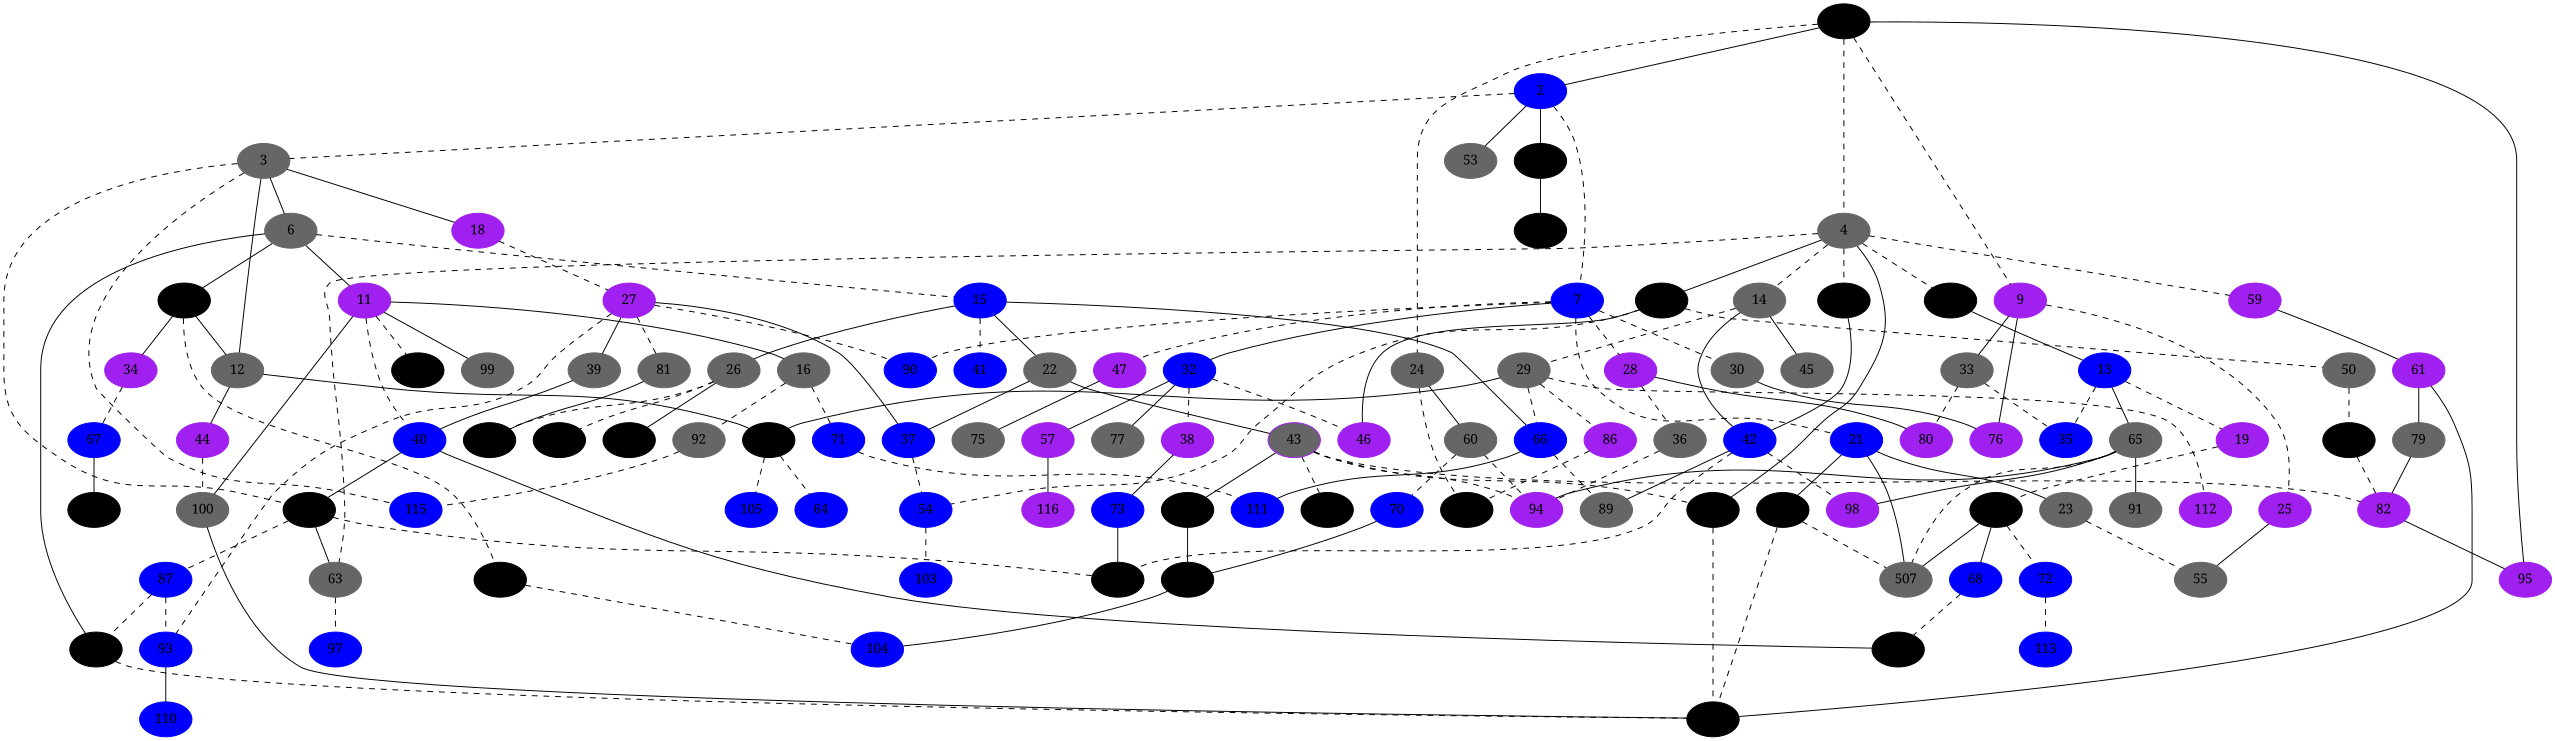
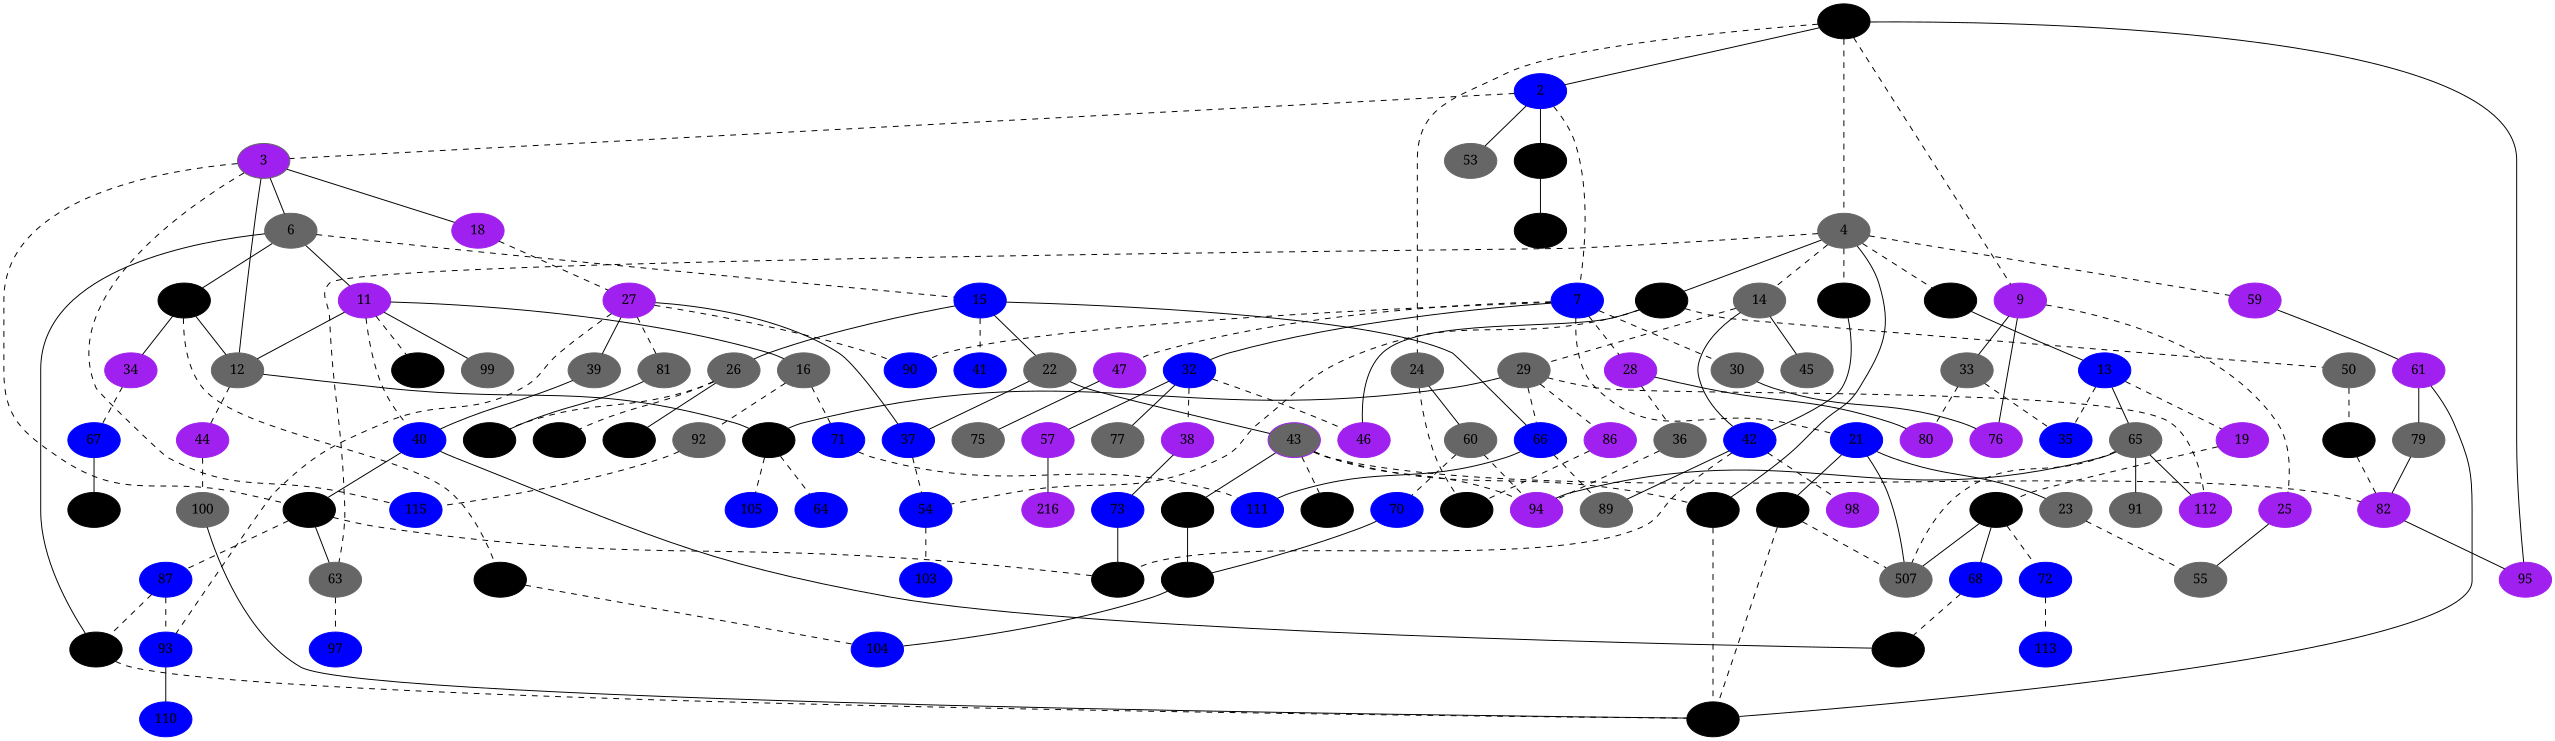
(264, 161) -> (264, 161)
(284, 405) -> (301, 335)
(218, 409) -> (218, 409)
(1955, 487) -> (2170, 475)
(1048, 510) -> (1048, 510)
